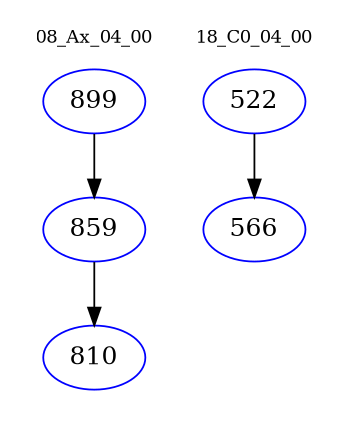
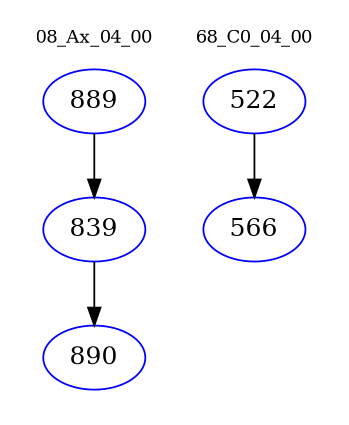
(254, 38) -> (254, 38)
(94, 101) -> (94, 101)
(94, 230) -> (94, 230)
(94, 358) -> (94, 358)
